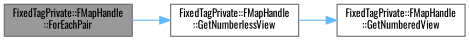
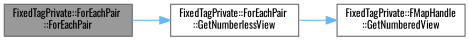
(68, 20) -> (68, 20)
(235, 20) -> (235, 20)
